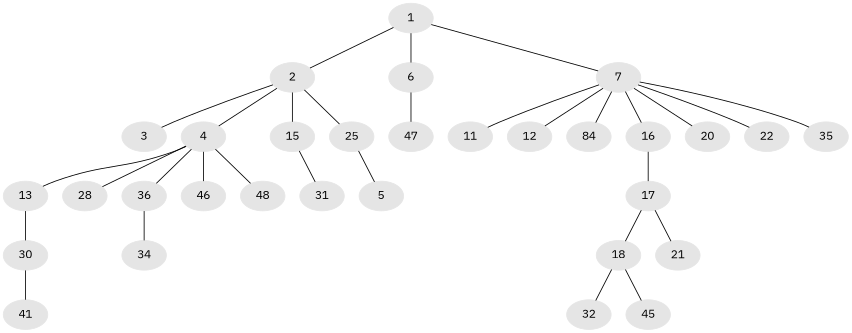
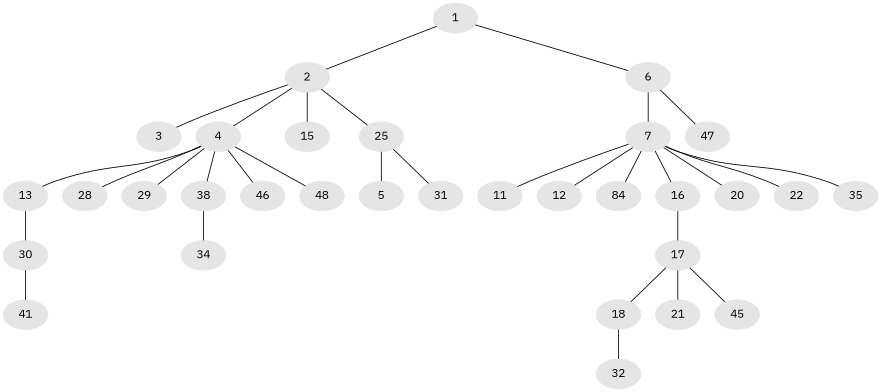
(515, 48) -> (648, 107)
(307, 166) -> (411, 166)
none -> (144, 196)
(144, 196) -> (203, 196)
(633, 285) -> (707, 285)
